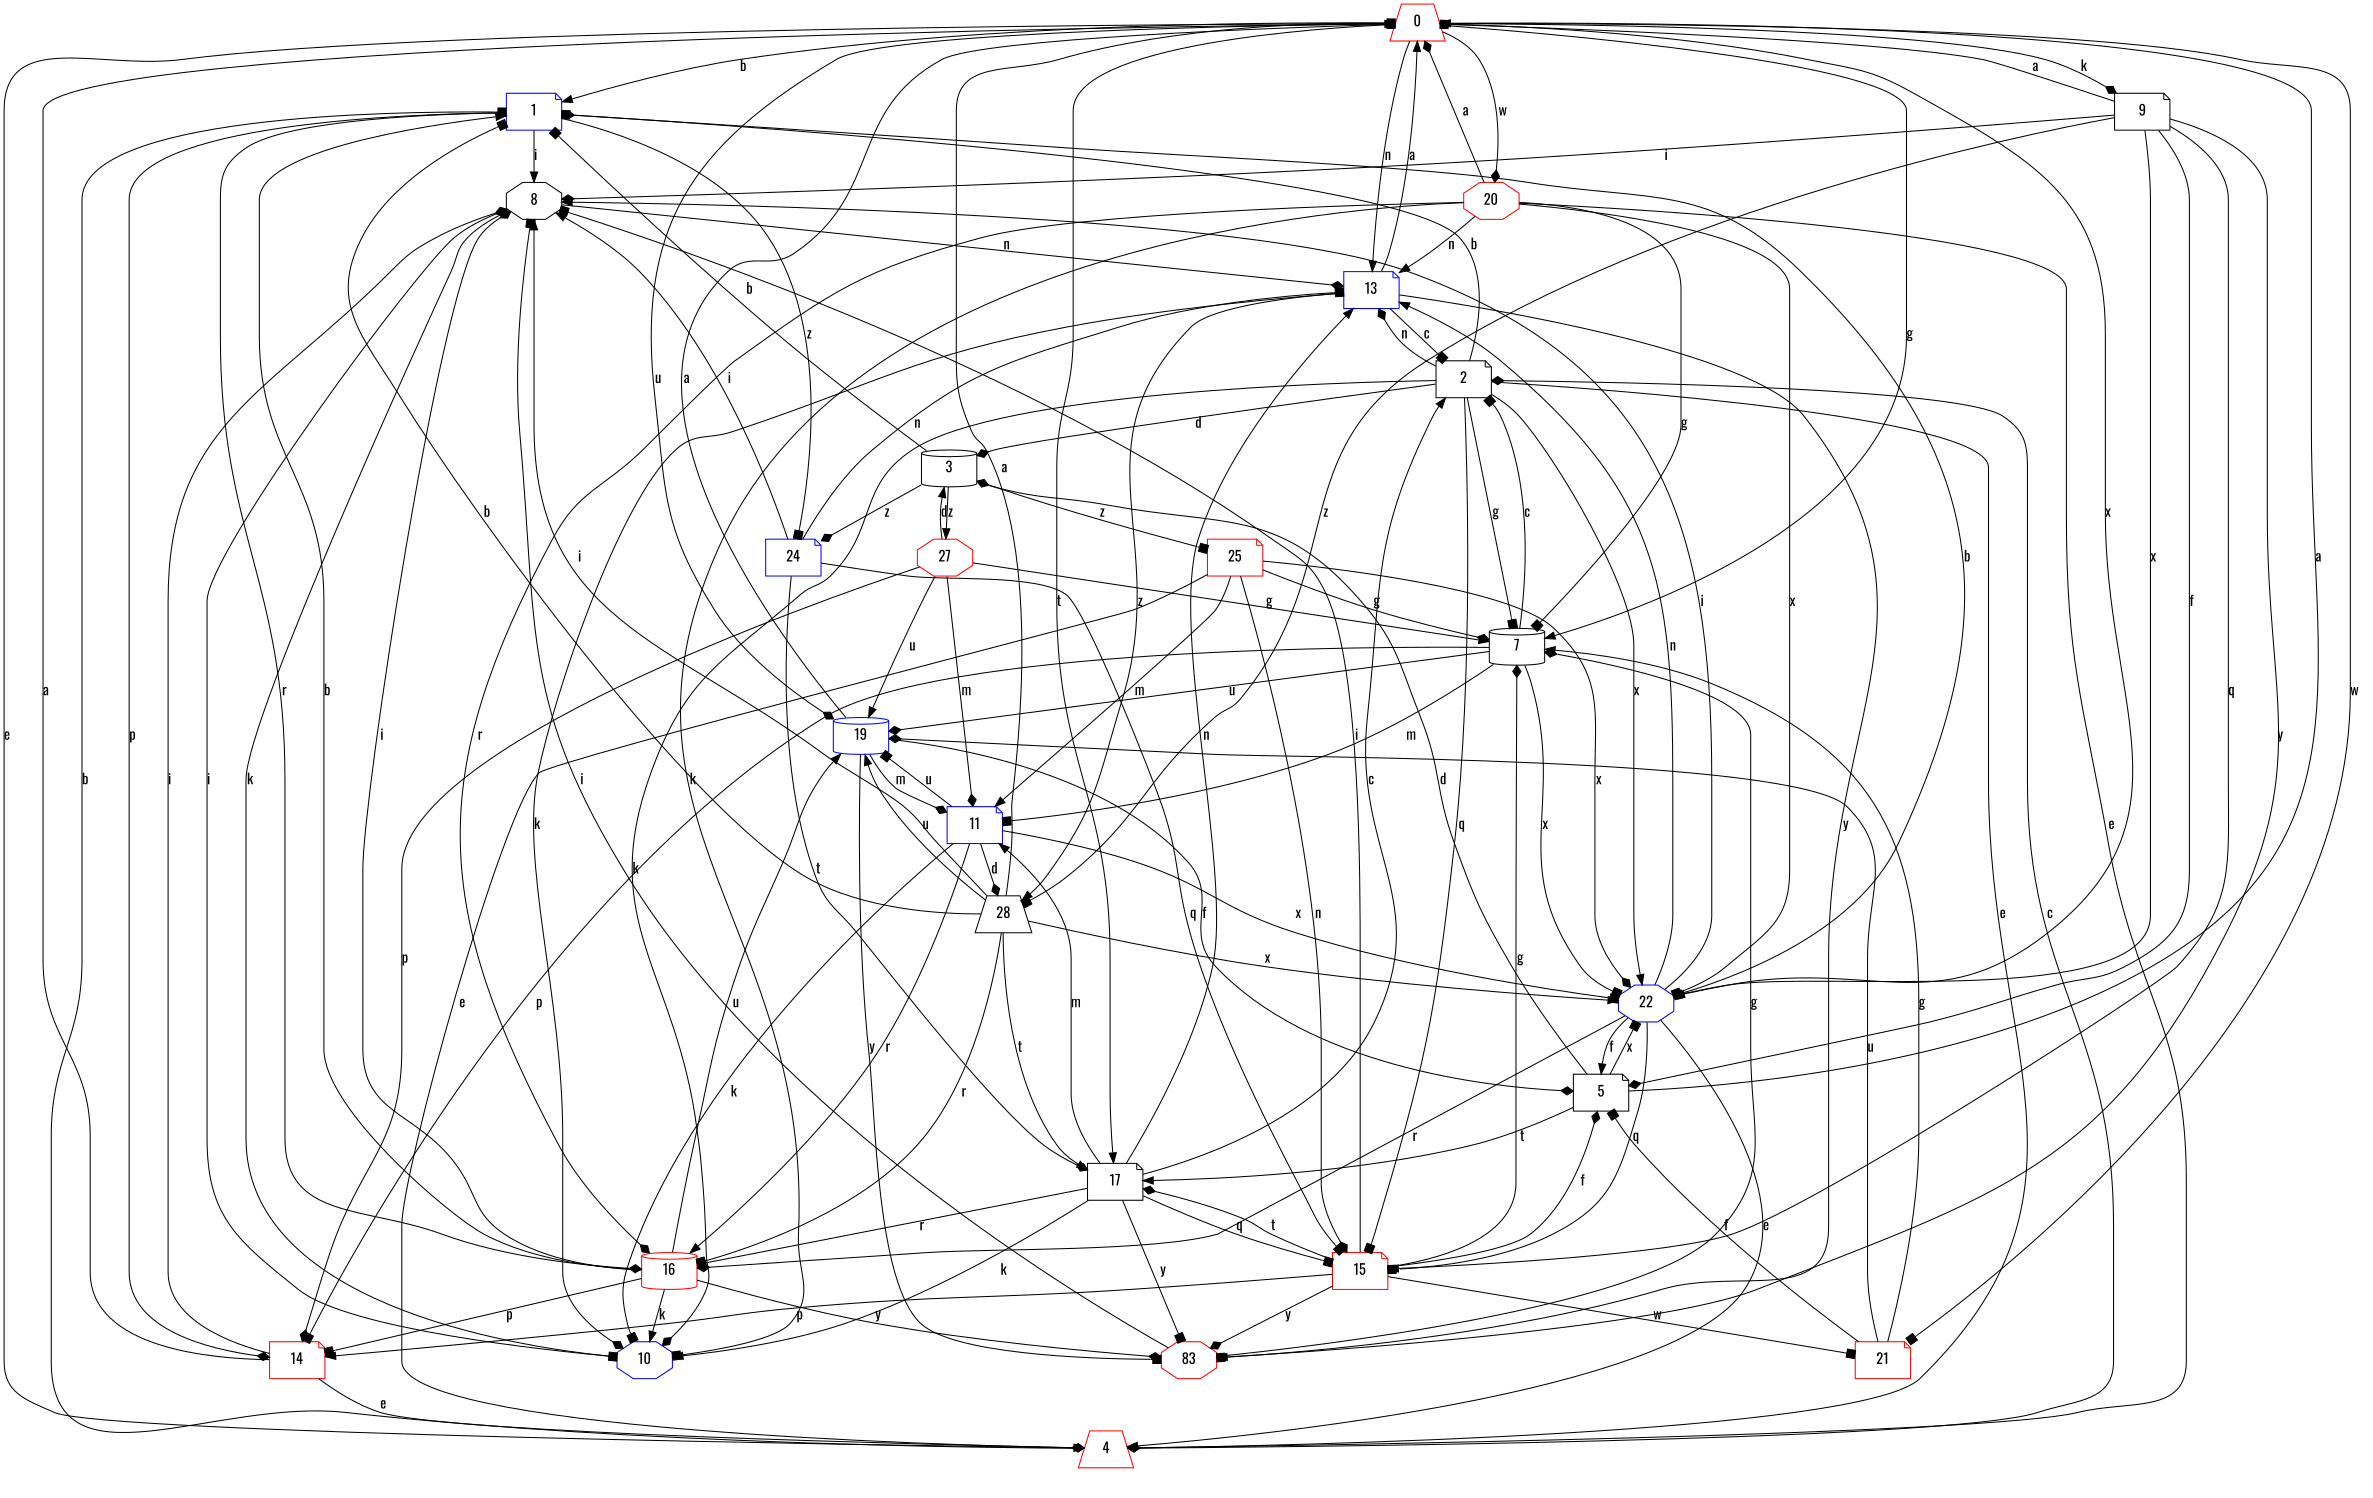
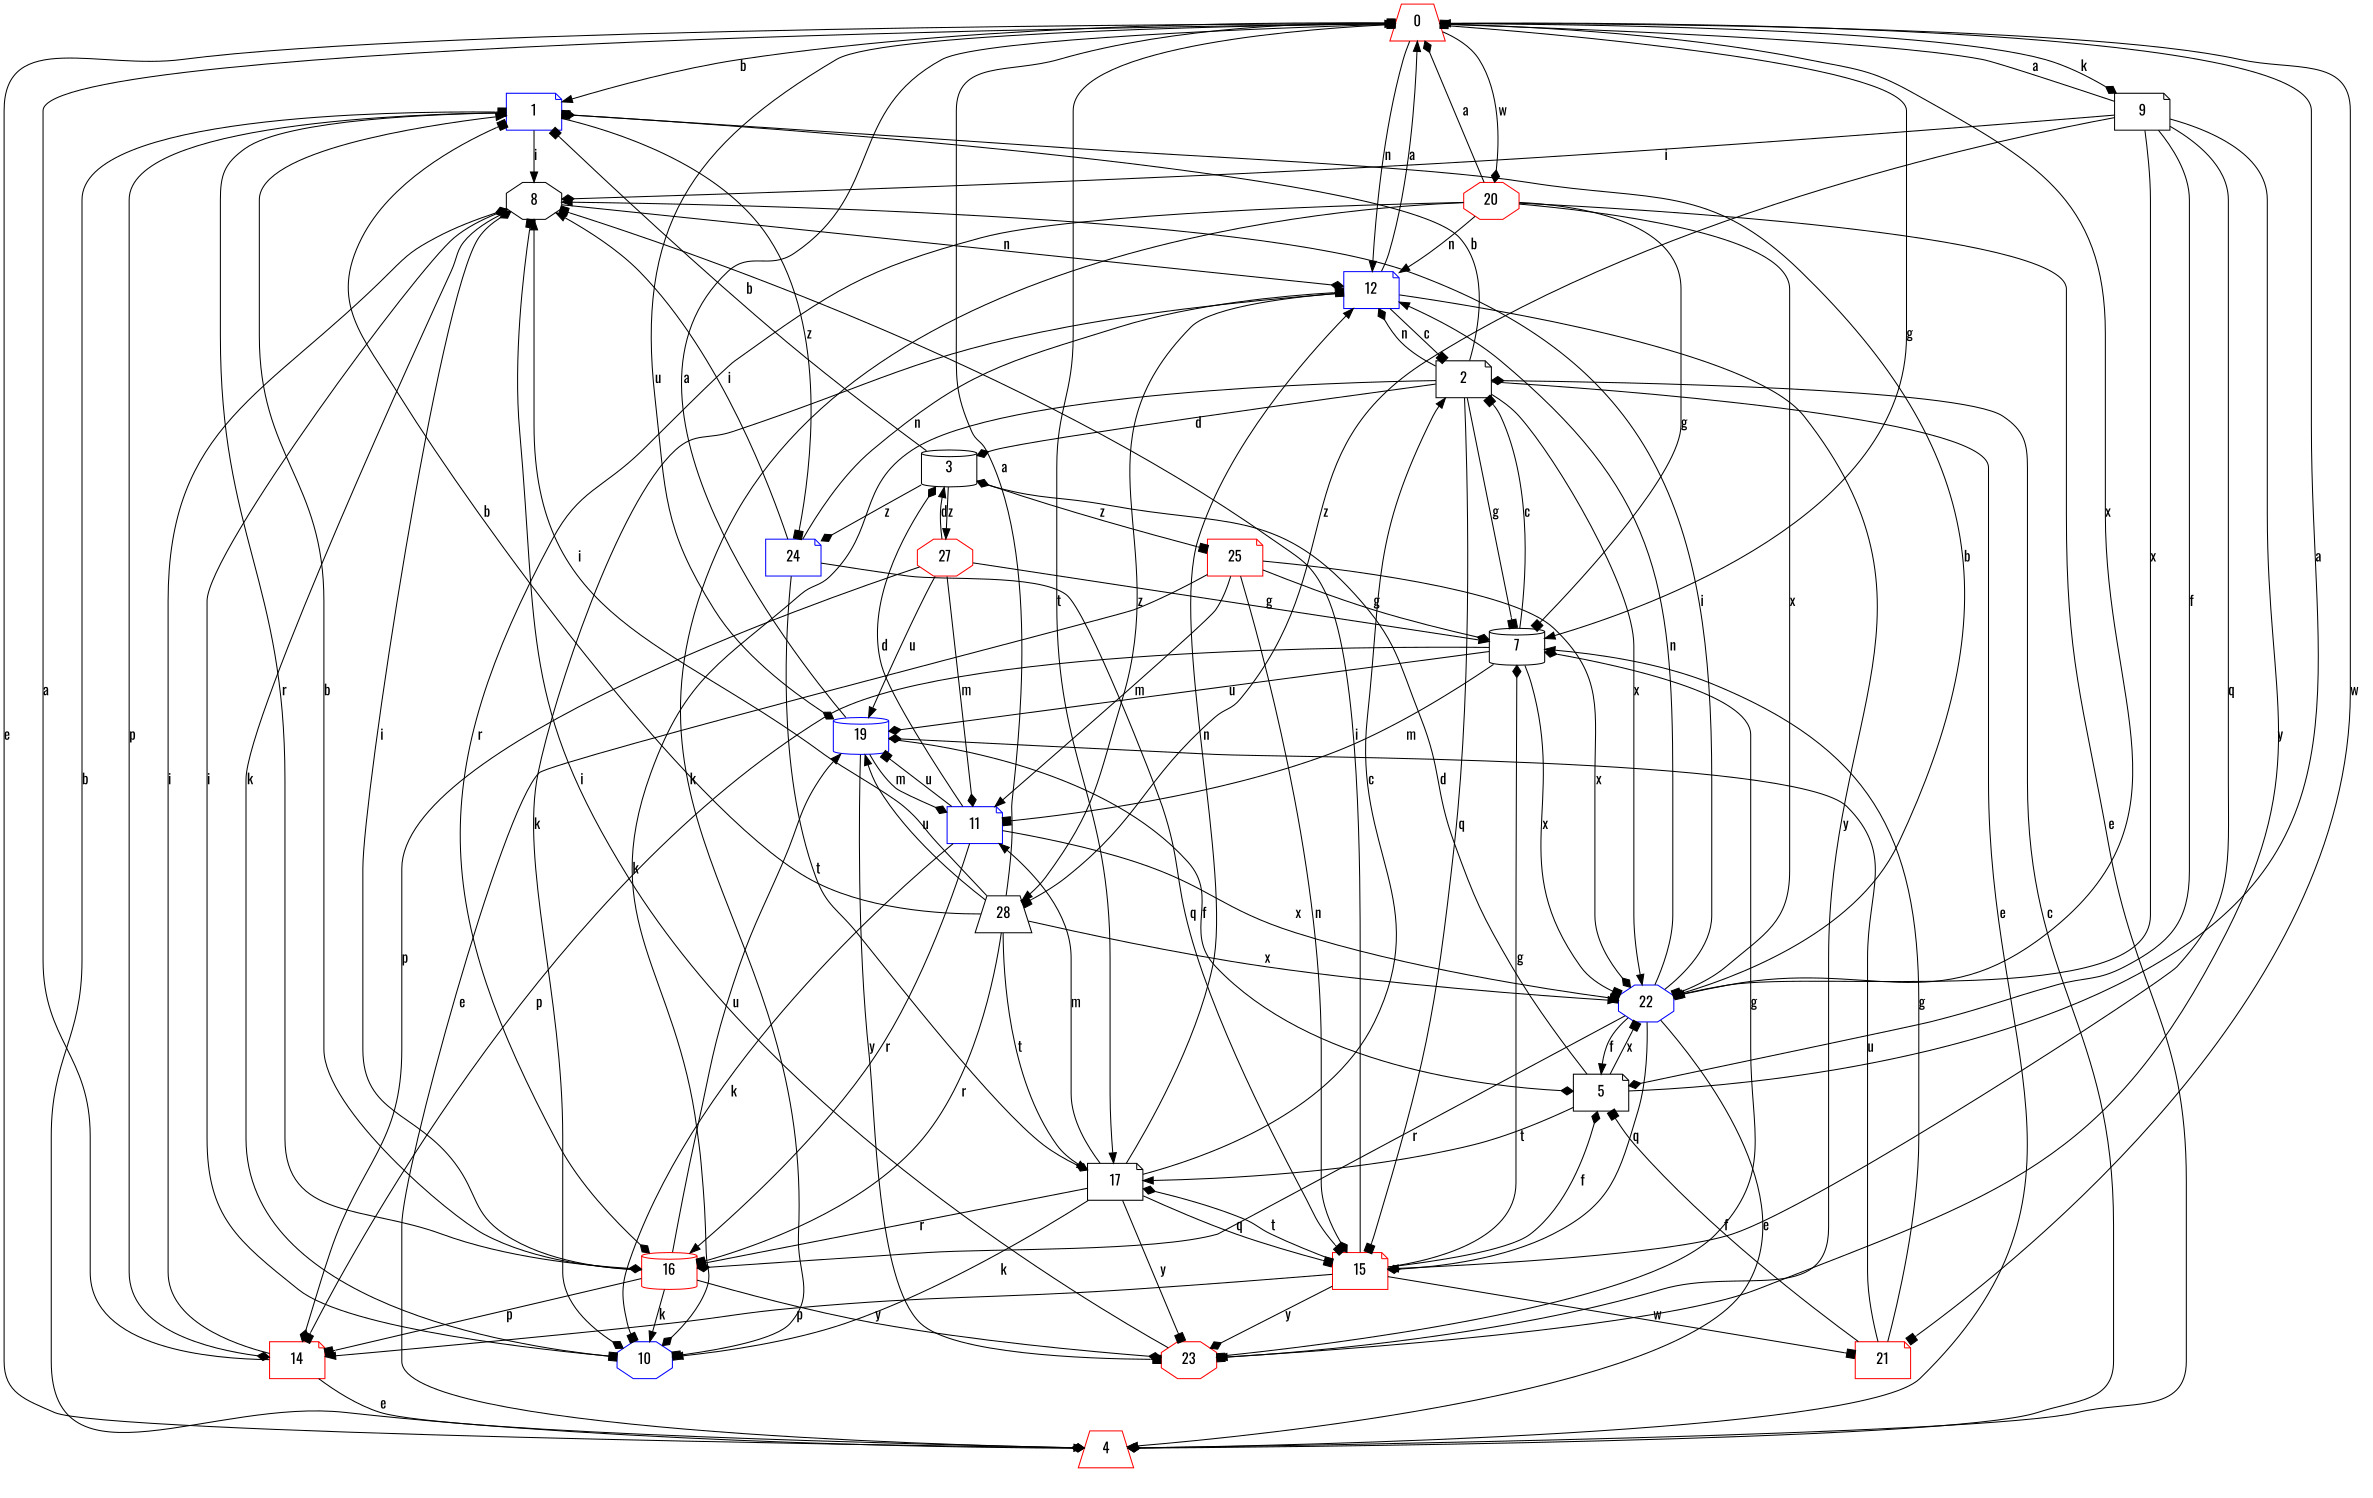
(1371, 290) -> (1371, 290)
(987, 864) -> (880, 657)
(1589, 1210) -> (1589, 1210)
(1189, 1360) -> (1189, 1360)
